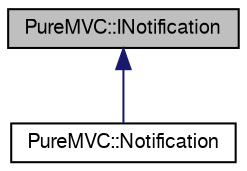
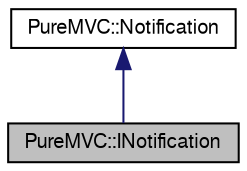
(123, 96) -> (123, 96)
